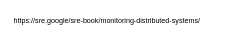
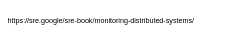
(114, 21) -> (108, 21)
